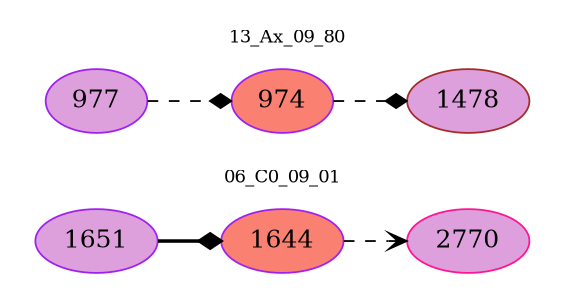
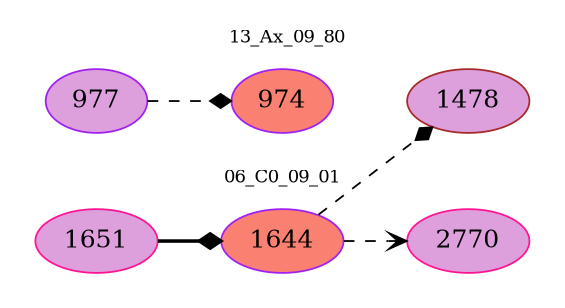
(359, 101) -> (367, 178)
(96, 241) -> (96, 241)
